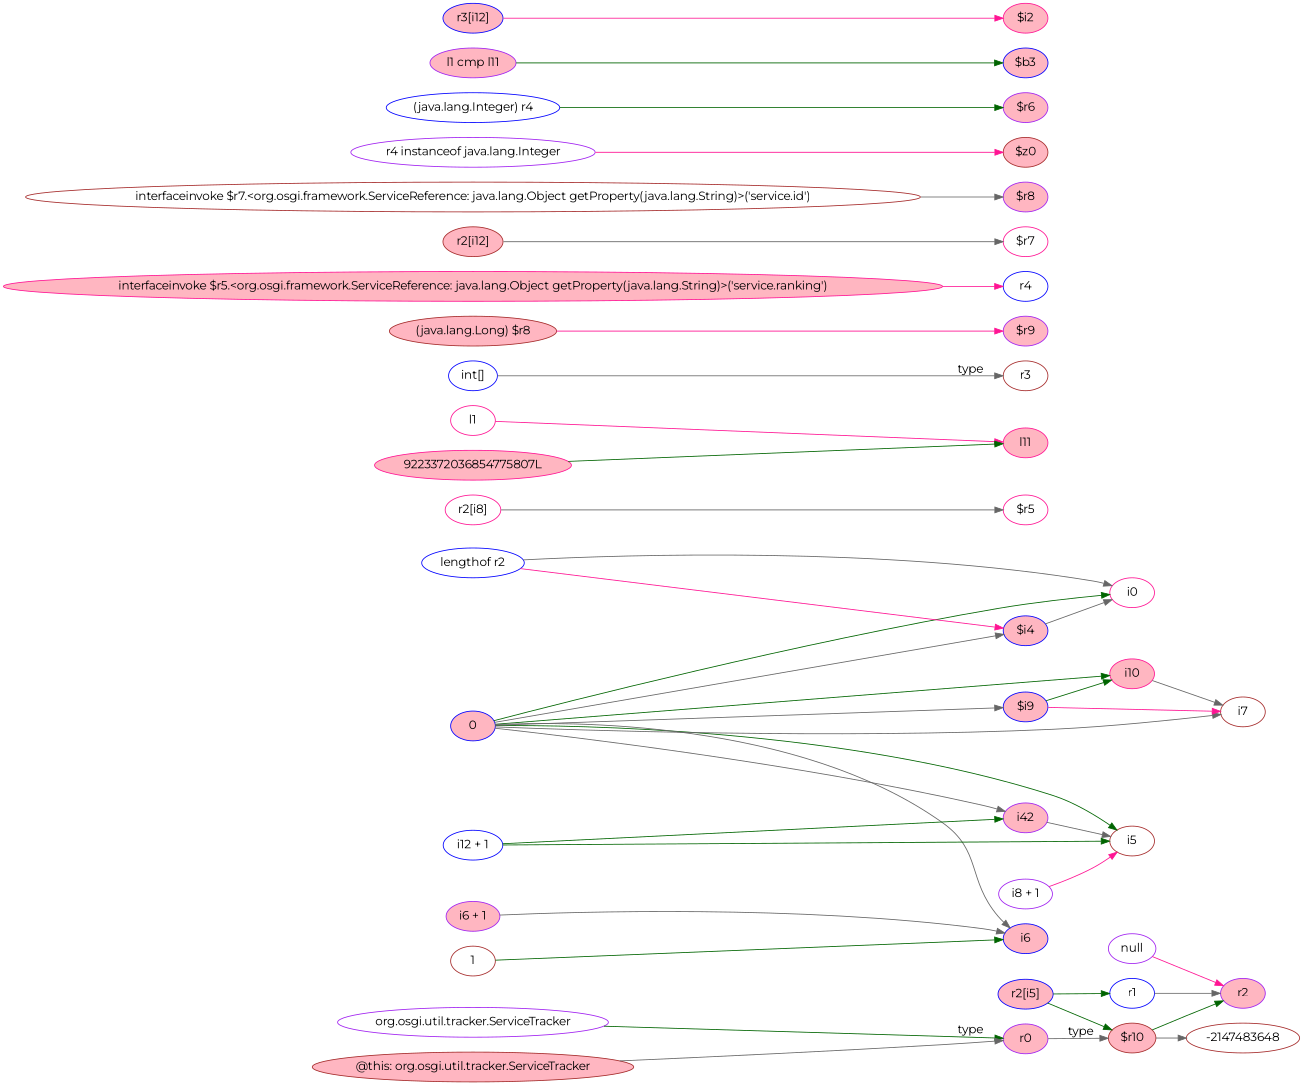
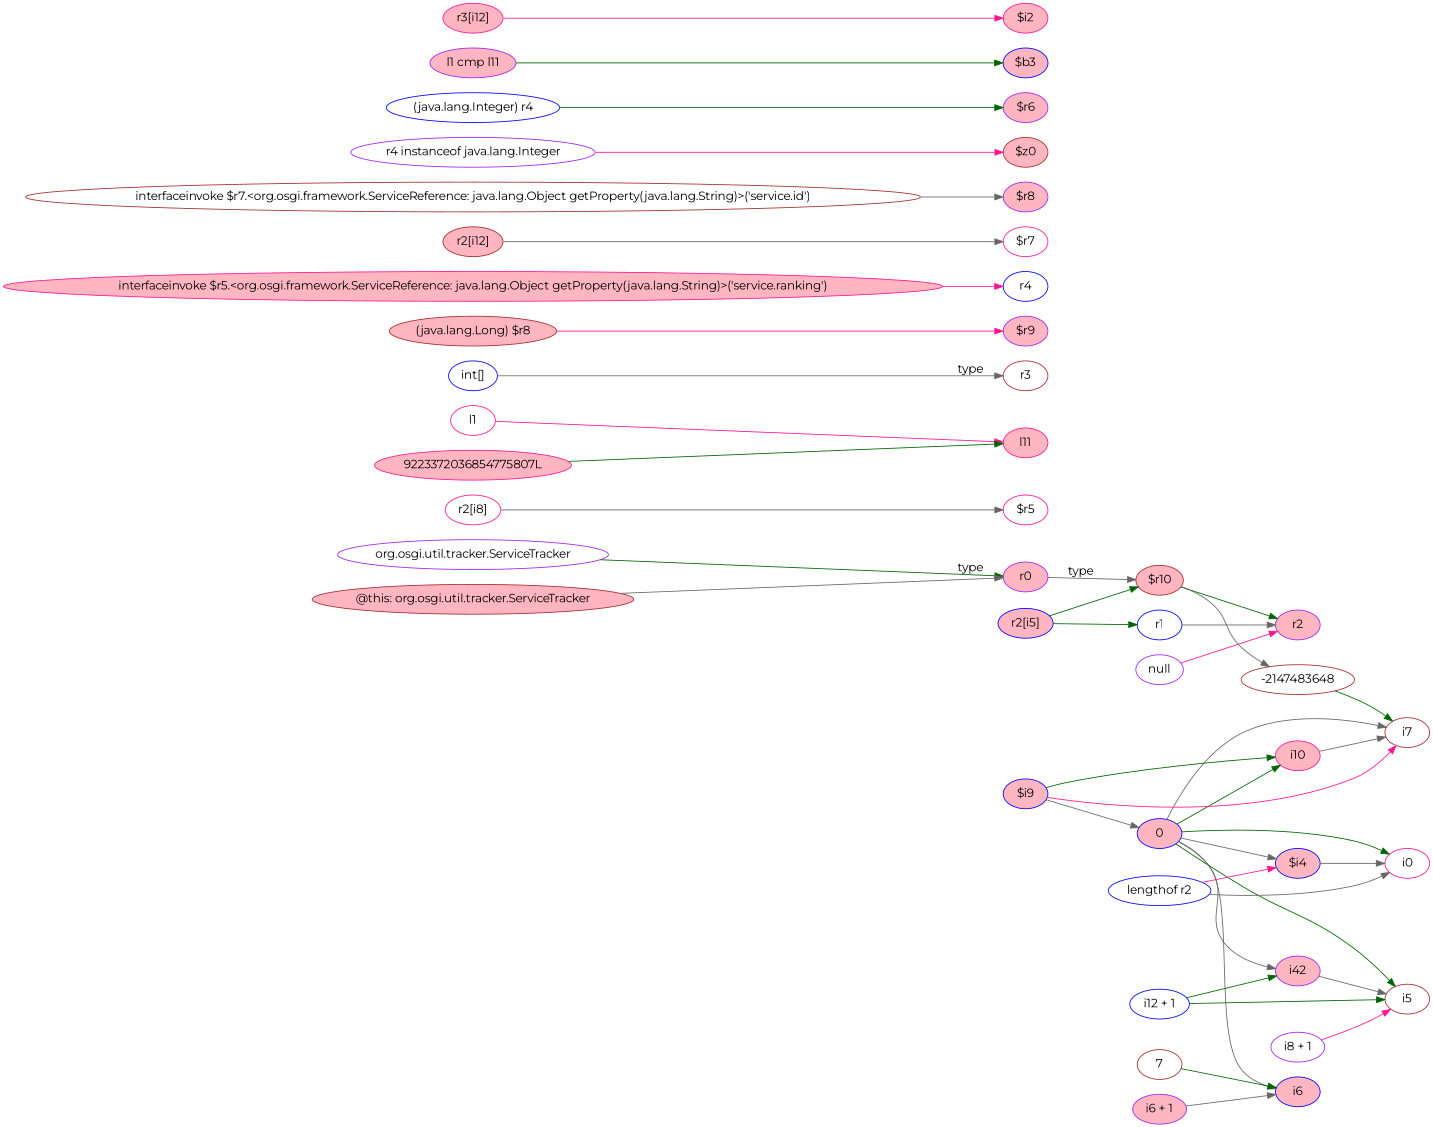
(473, 18) -> (473, 18)
none -> (1361, 702)
(745, 717) -> (1089, 813)
(473, 961) -> (1160, 1065)
